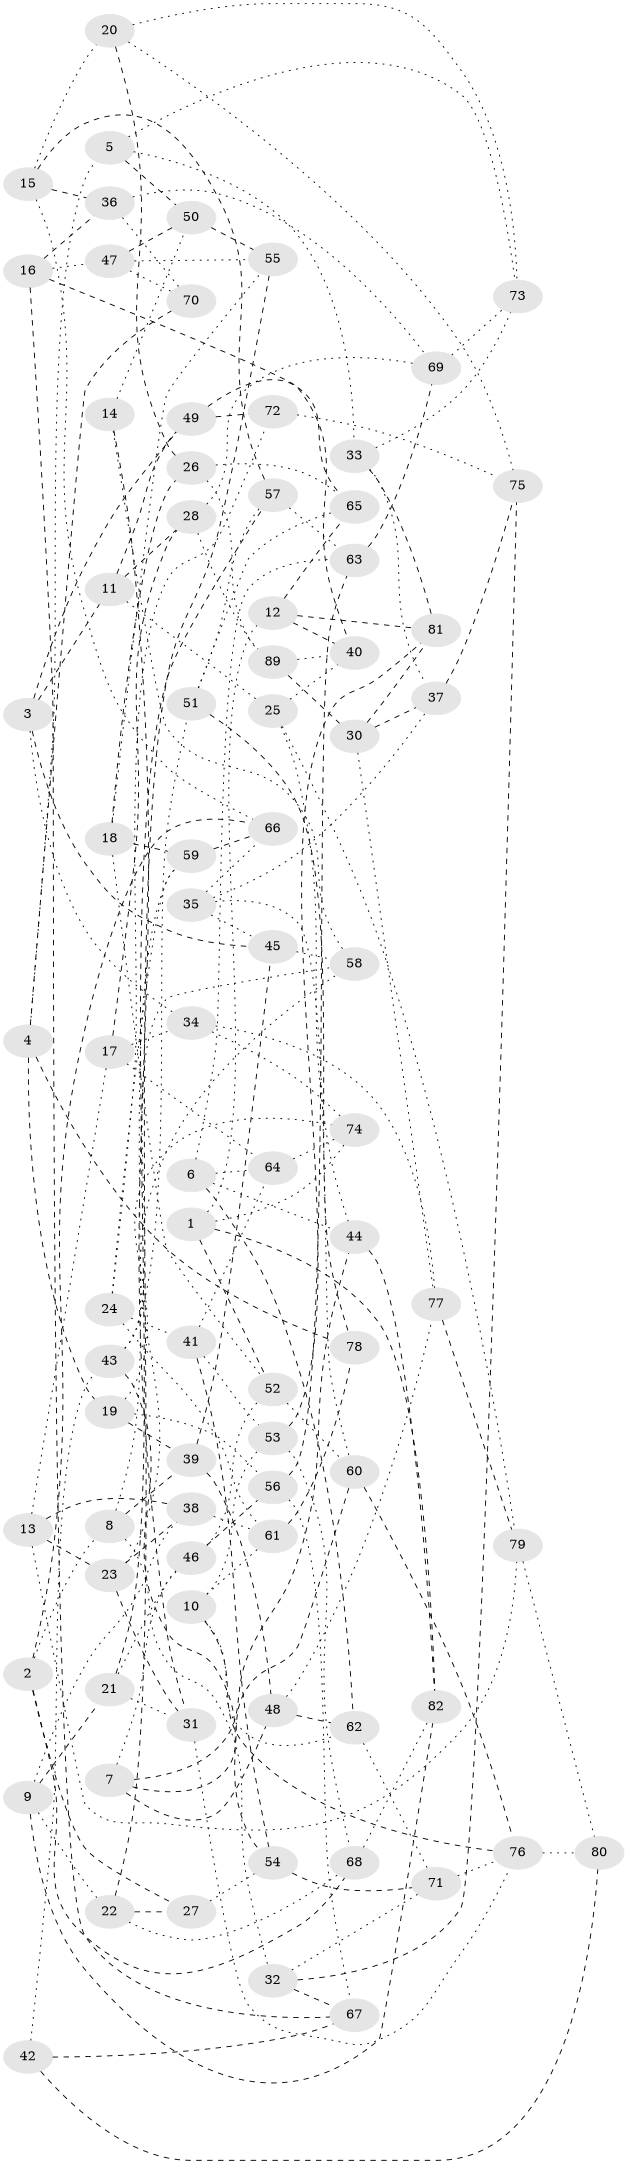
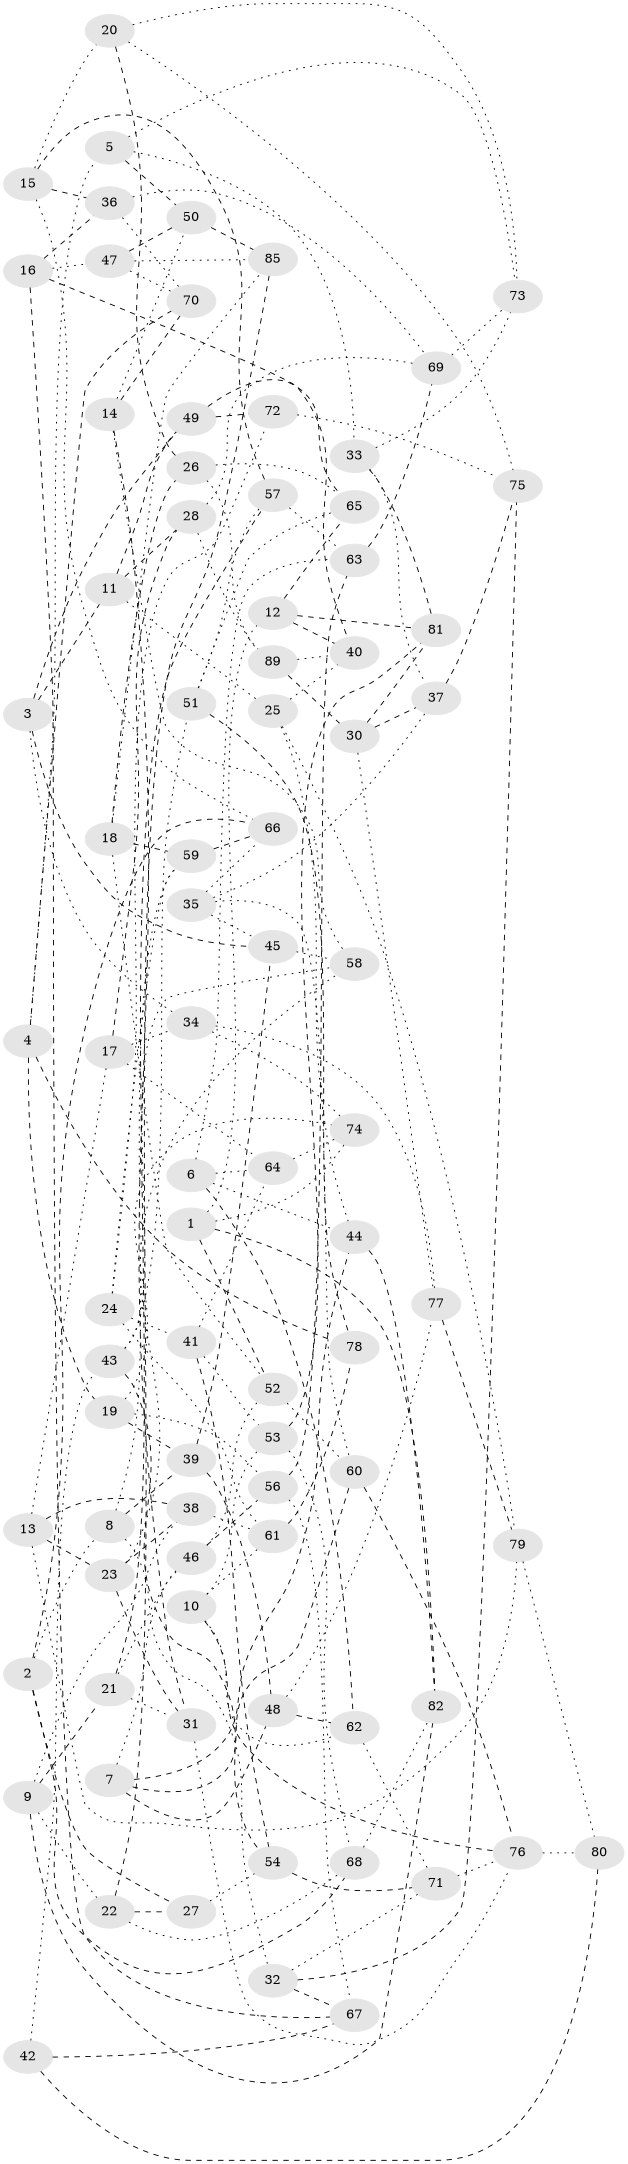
(273, 259) -> (273, 259)
none -> (150, 358)
